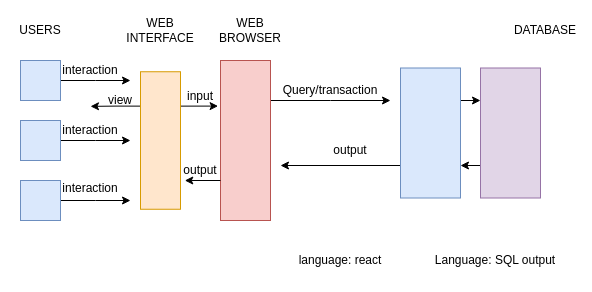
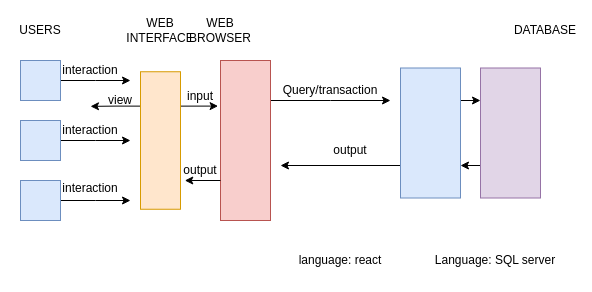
(251, 31) -> (221, 31)
(496, 261) -> (496, 261)
